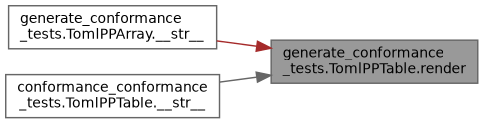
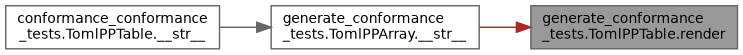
(238, 80) -> (238, 27)
